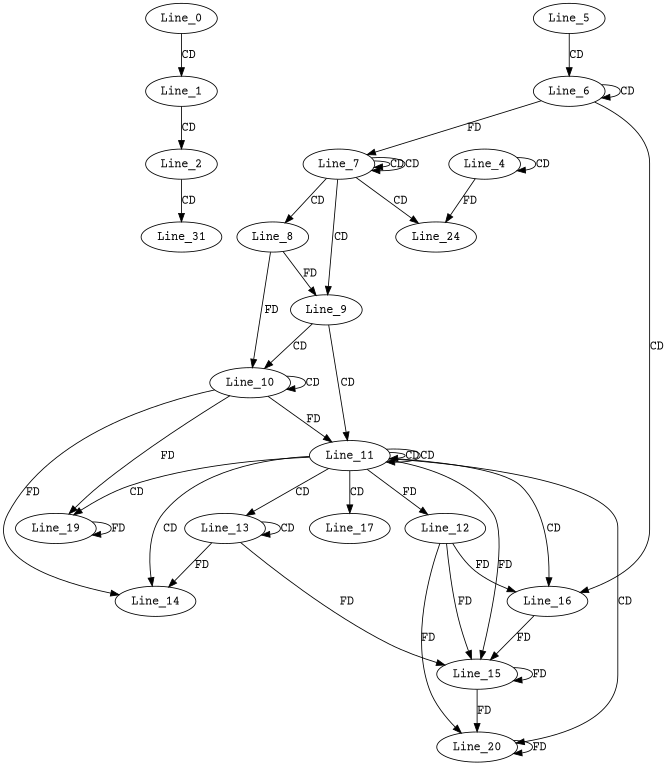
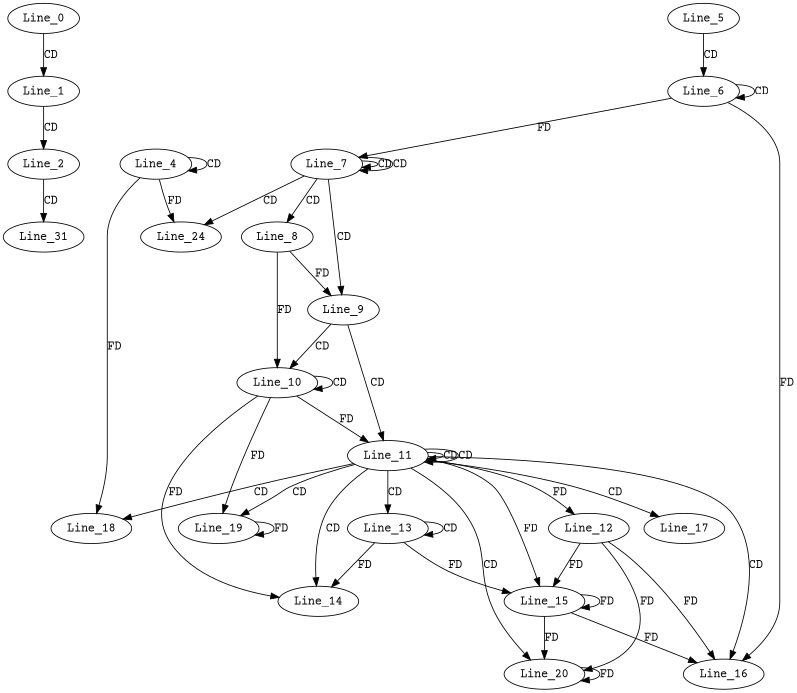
(657, 346) -> (787, 383)
none -> (91, 528)
(515, 635) -> (630, 636)
